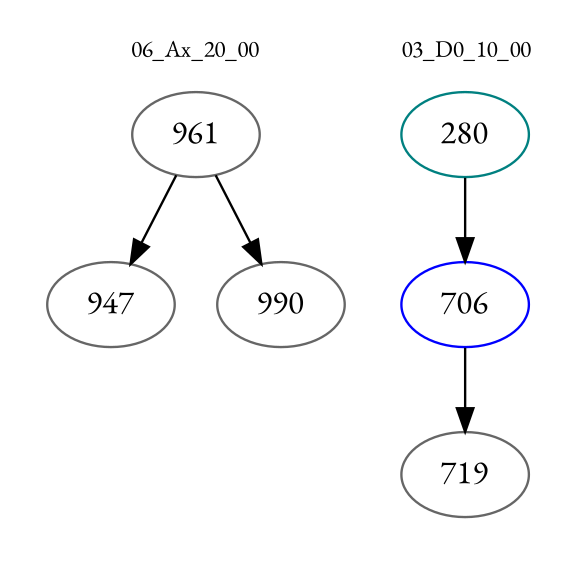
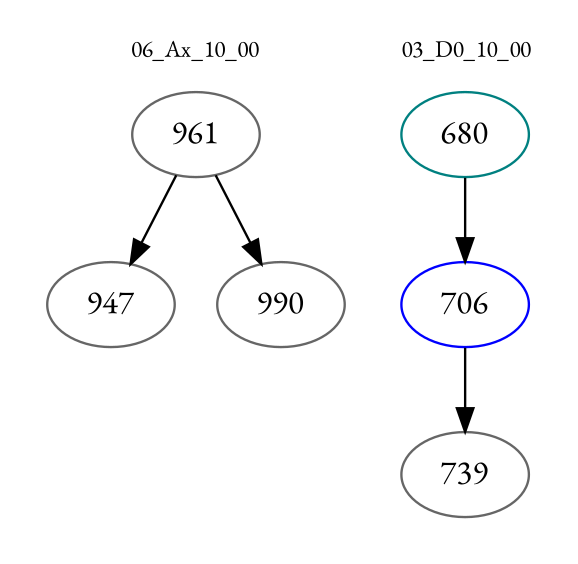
(196, 51) -> (196, 51)
(465, 135) -> (465, 135)
(465, 475) -> (465, 475)
